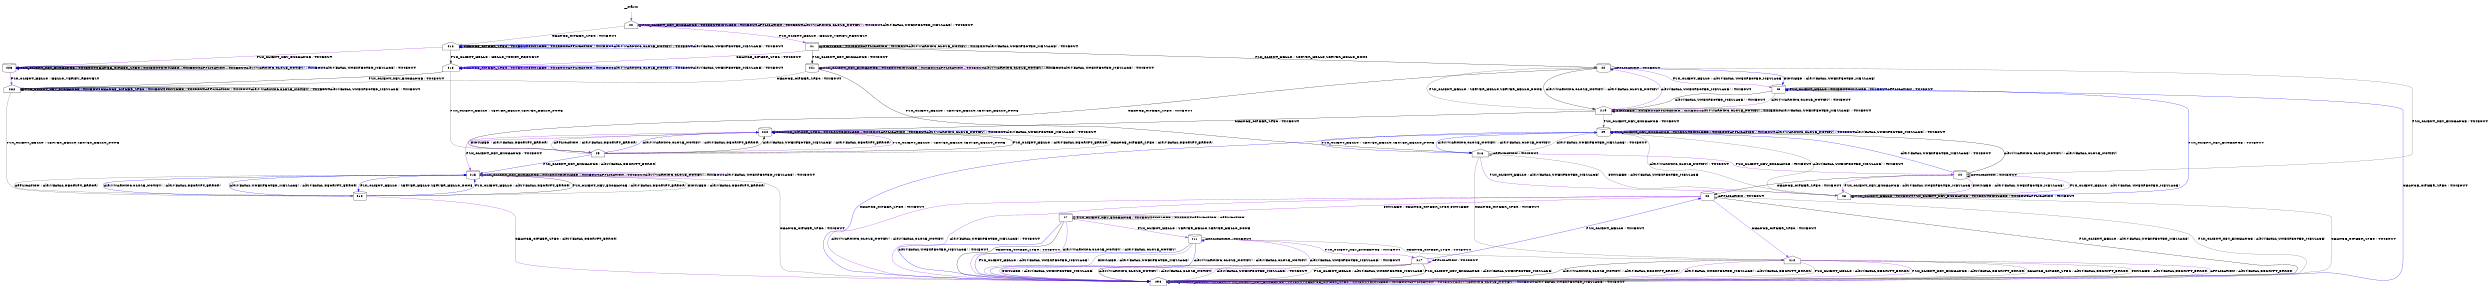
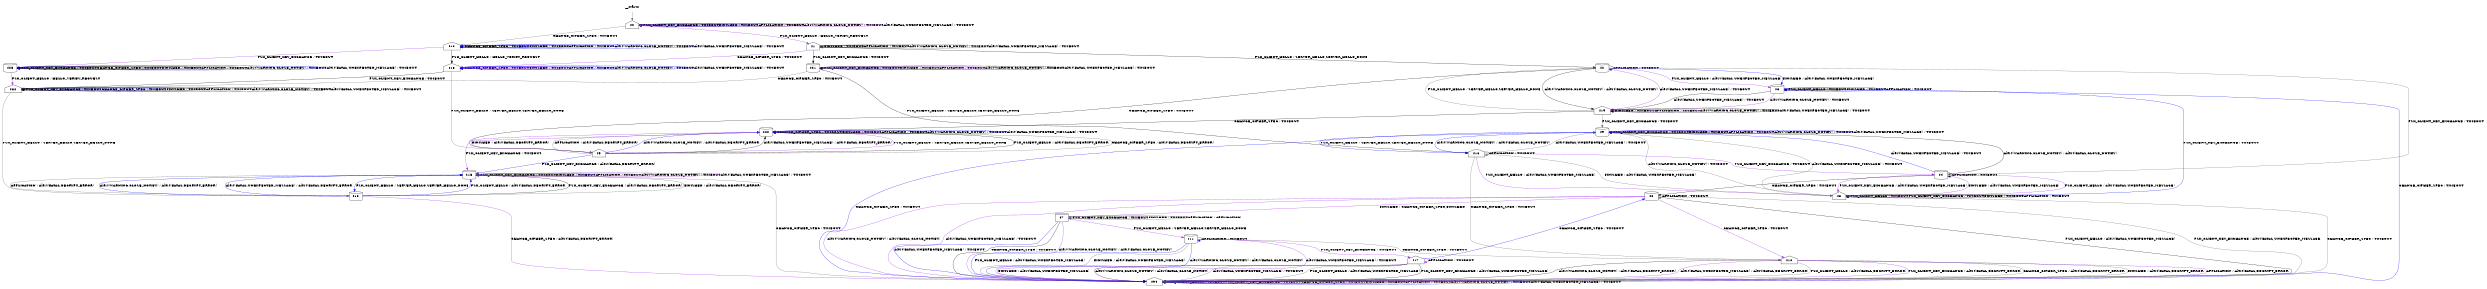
(812, 46) -> (813, 46)
(1615, 228) -> (1592, 228)
